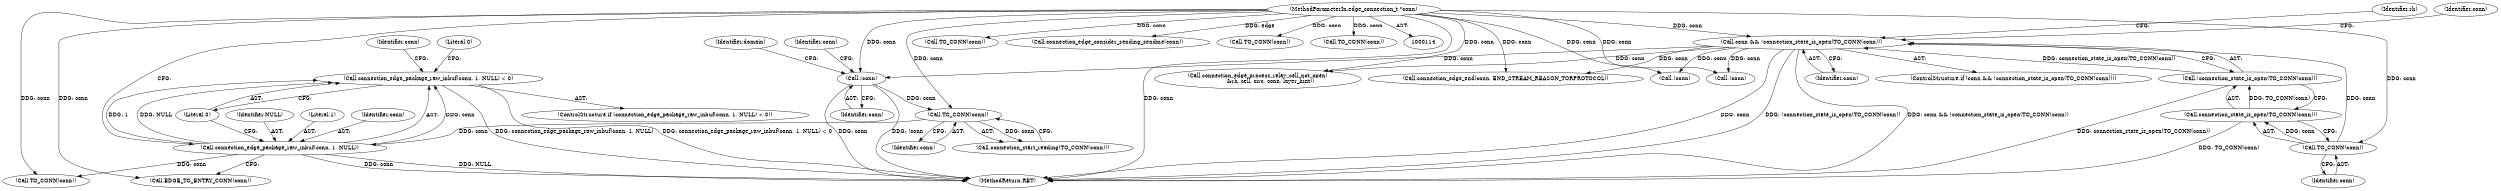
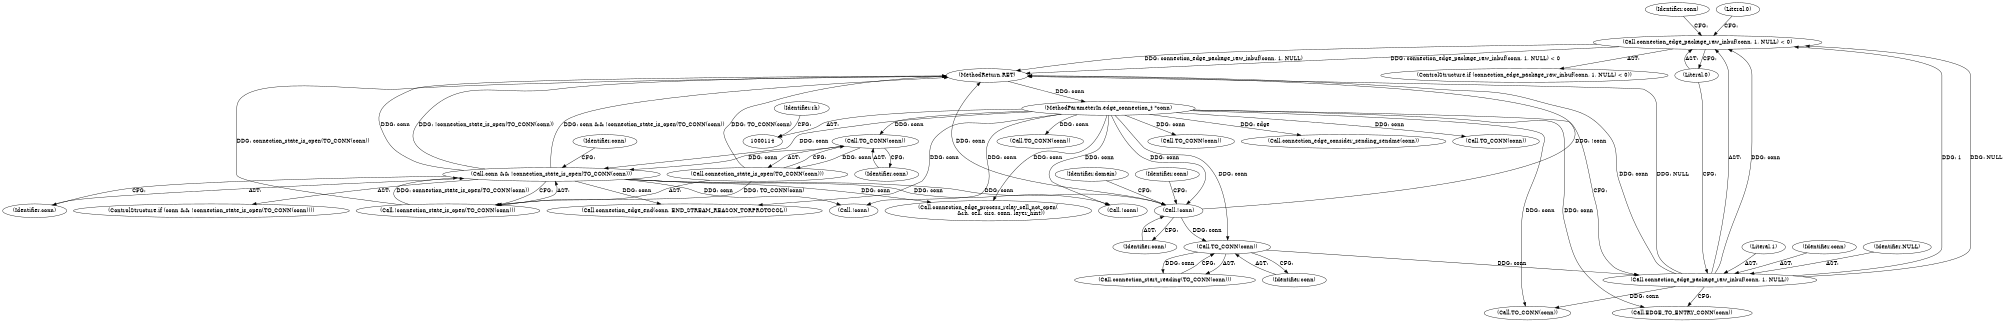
(2129, 24) -> (793, 128)
(1242, 61) -> (1045, 91)
(2314, 97) -> none
